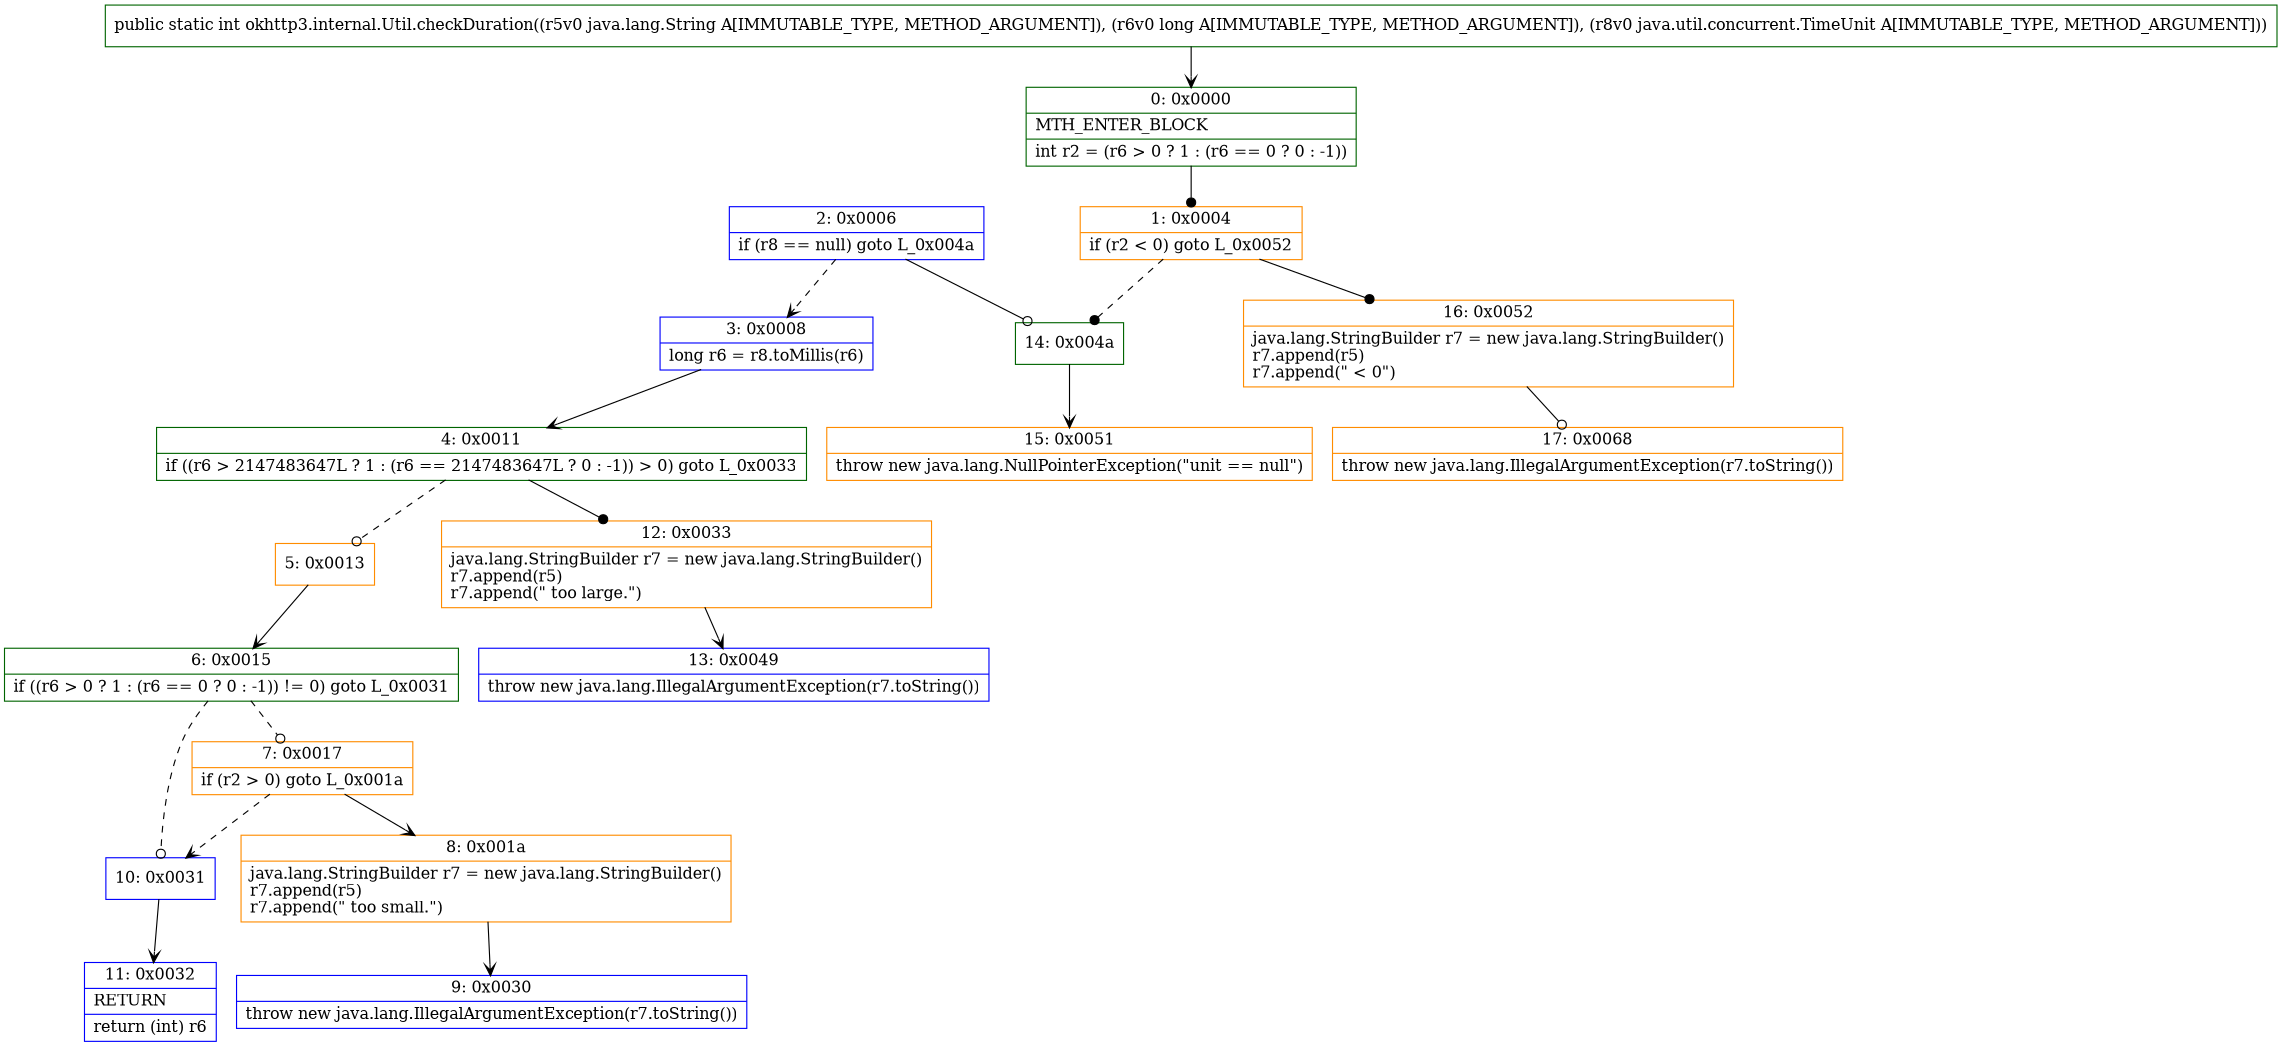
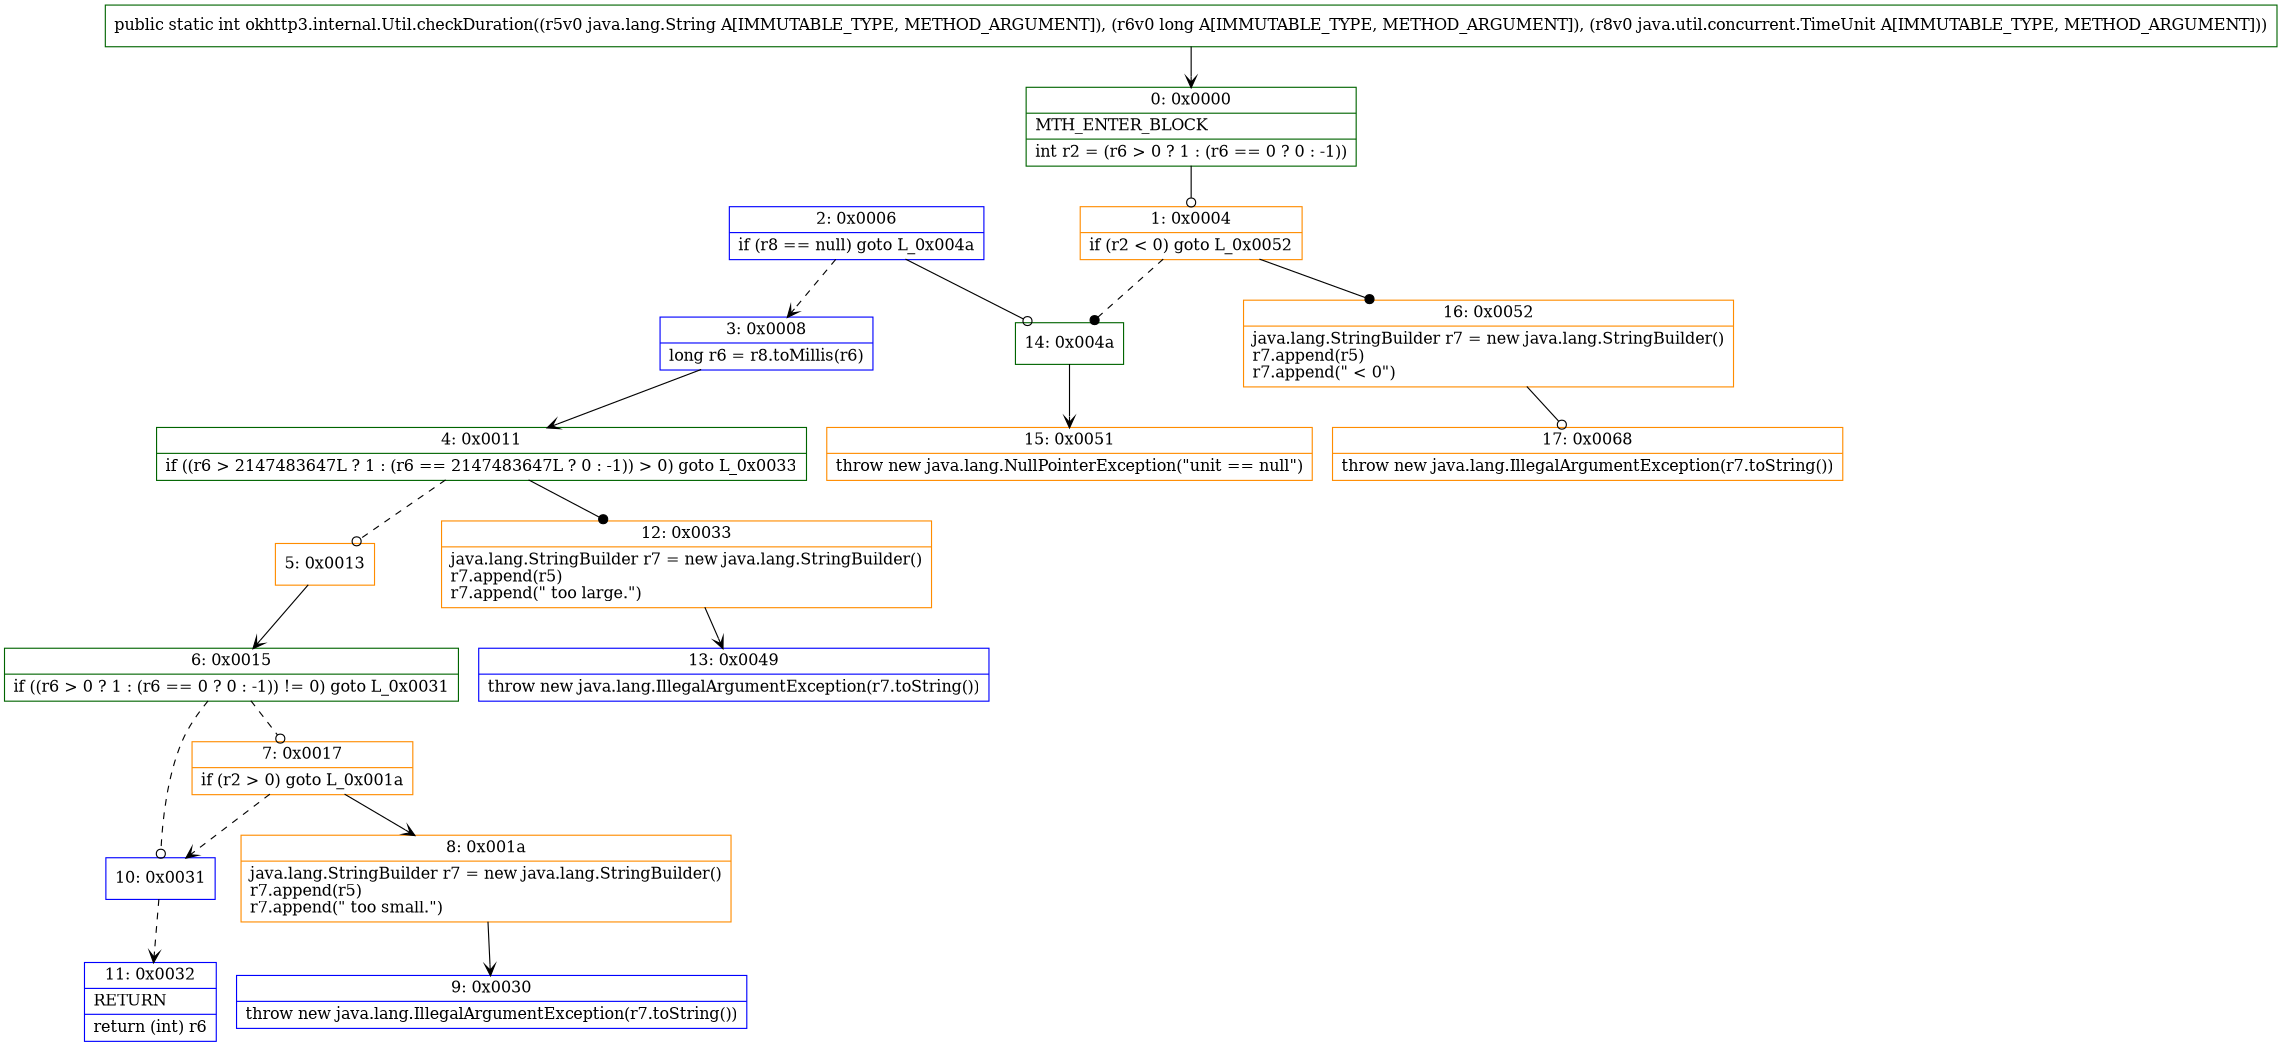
(1191, 182) -> (1191, 182)
(157, 925) -> (157, 925)
